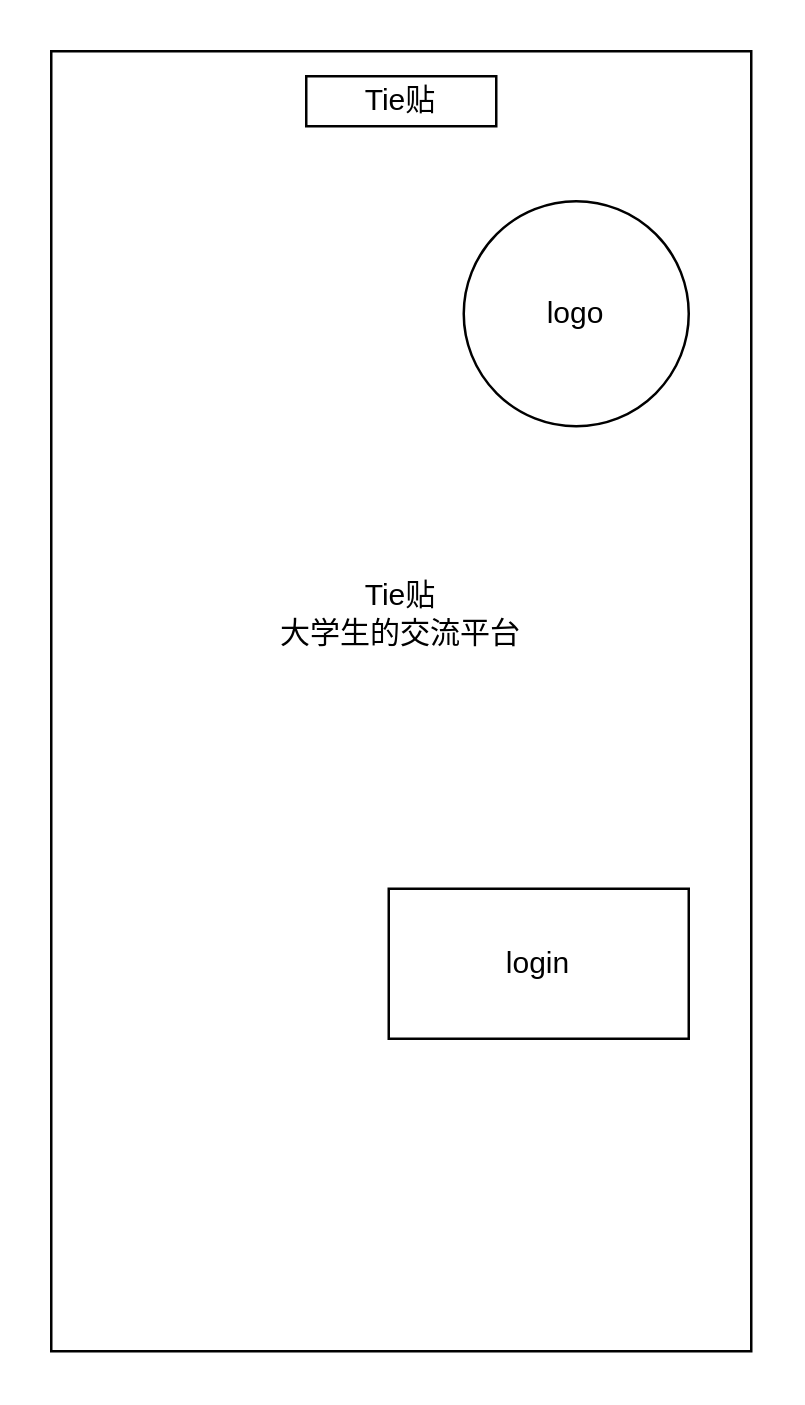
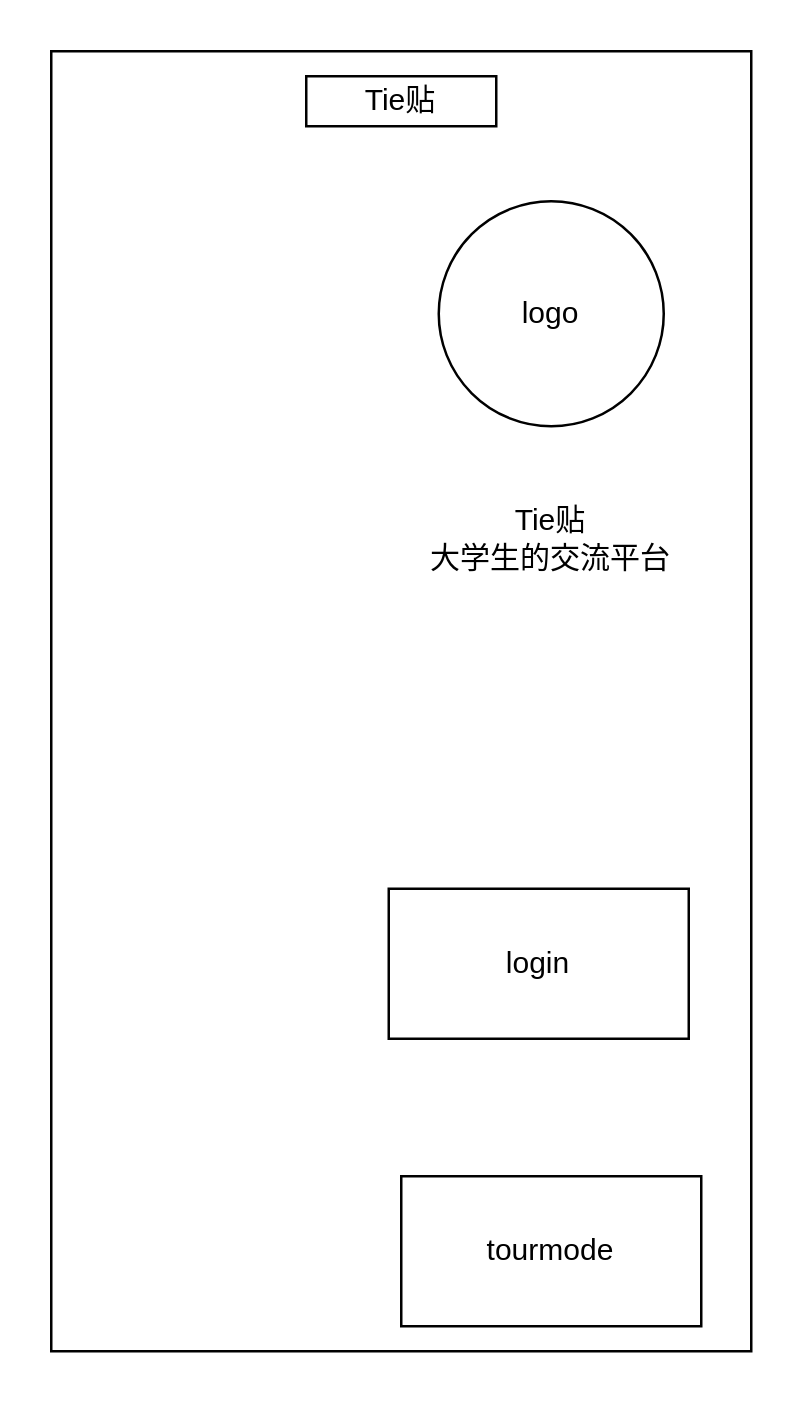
(576, 314) -> (551, 314)
(401, 614) -> (551, 539)
none -> (551, 1251)
